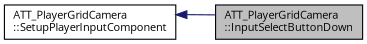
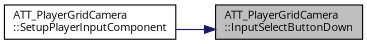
(201, 15) -> (190, 30)
